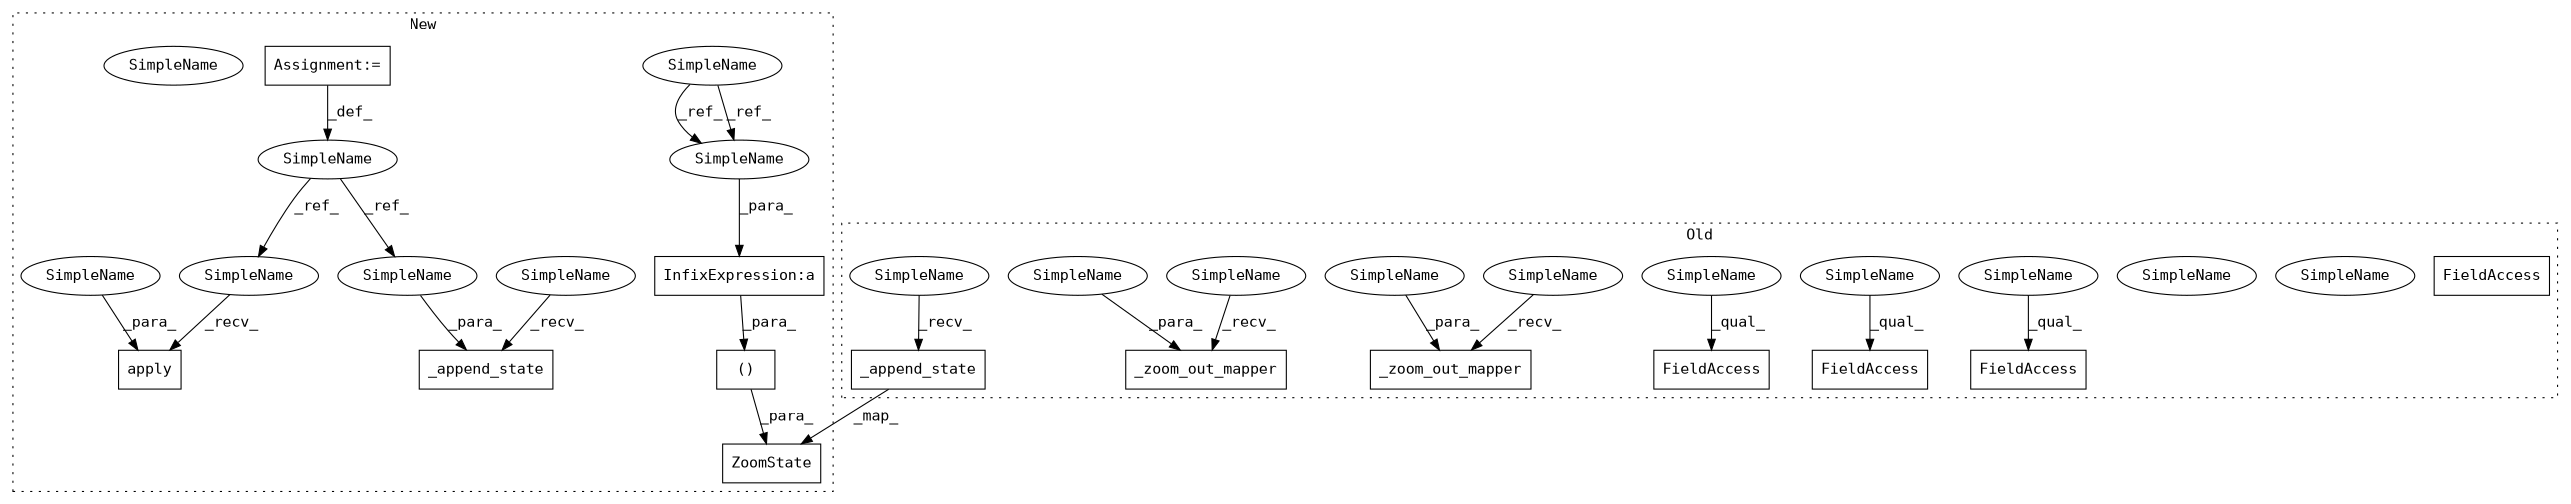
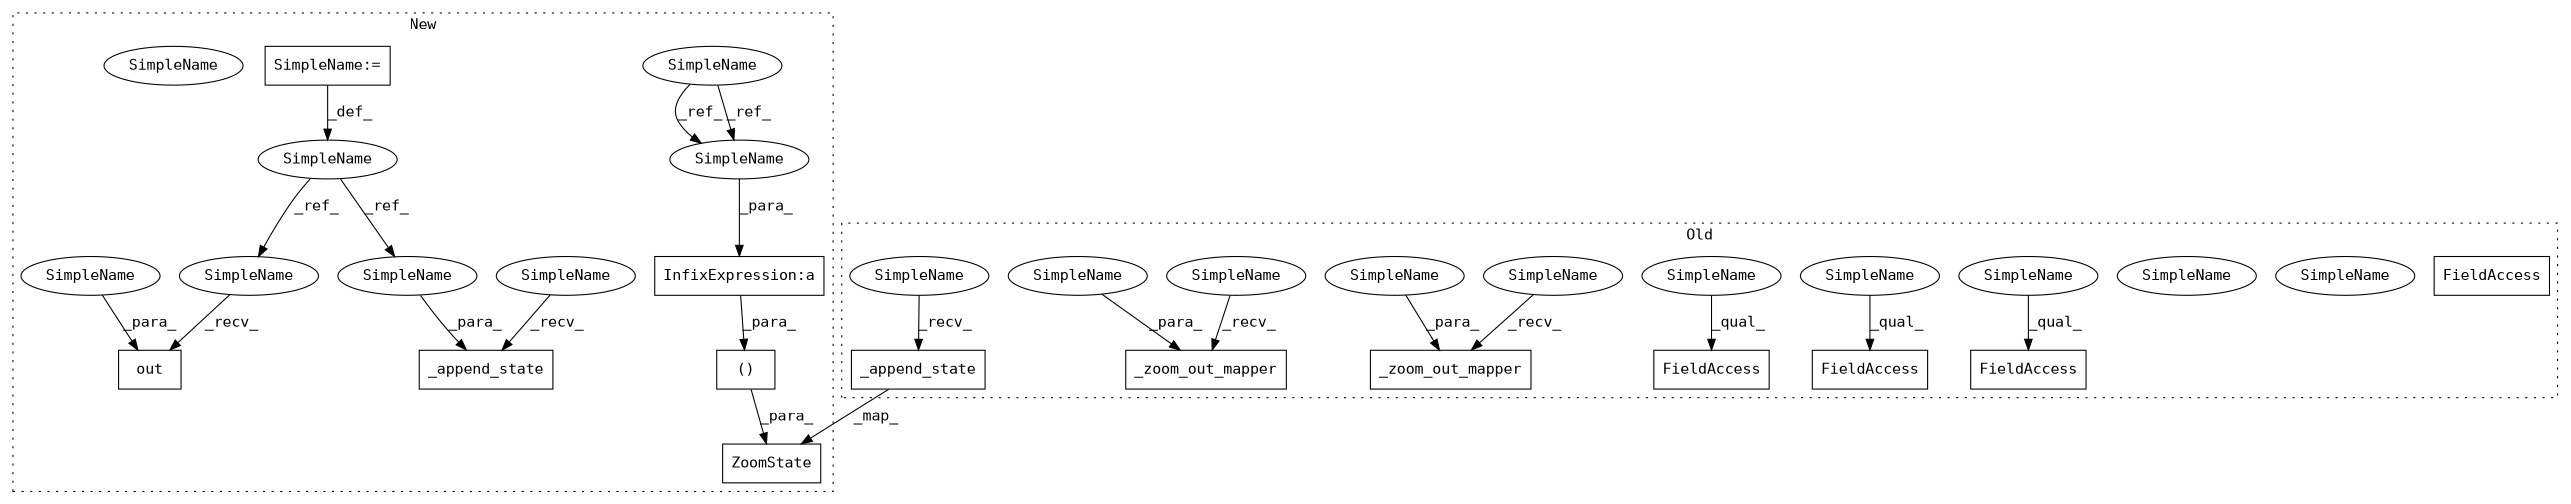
(328, 66) -> (328, 66)
(150, 370) -> (150, 370)
